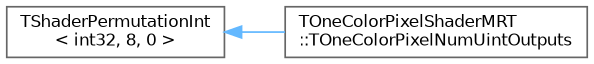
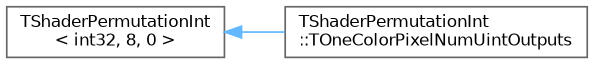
(436, 32) -> (436, 32)
